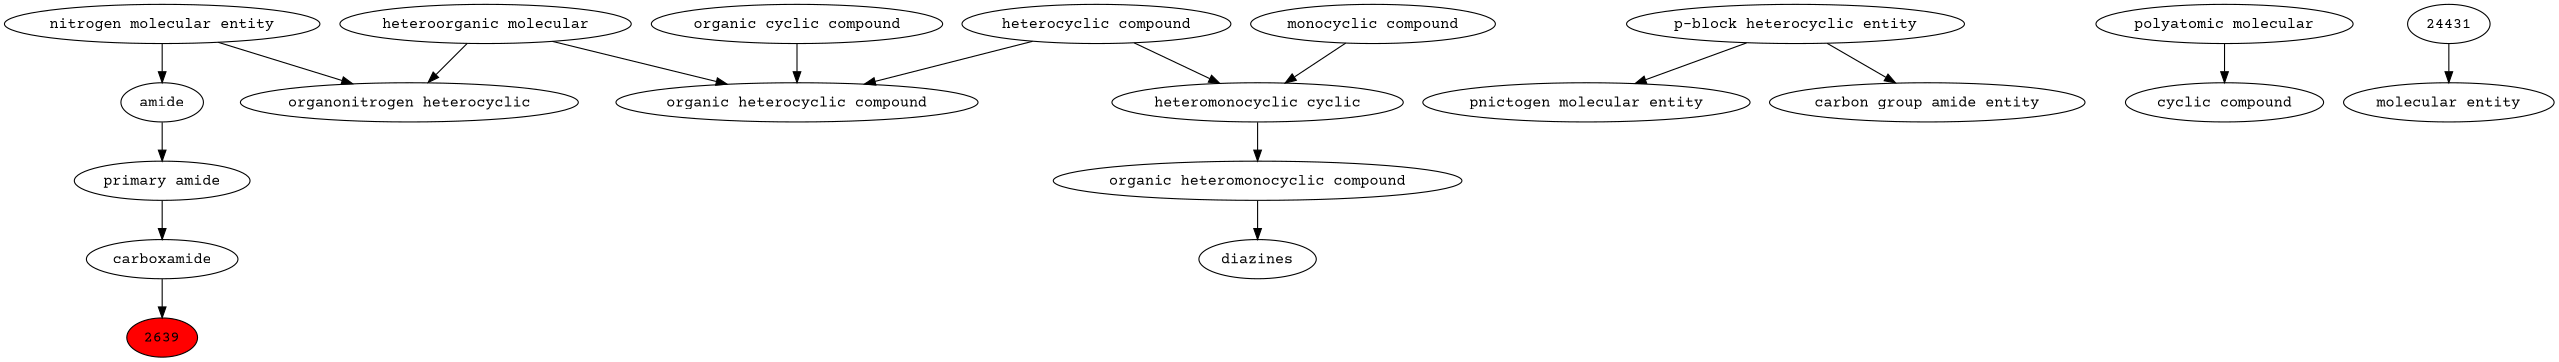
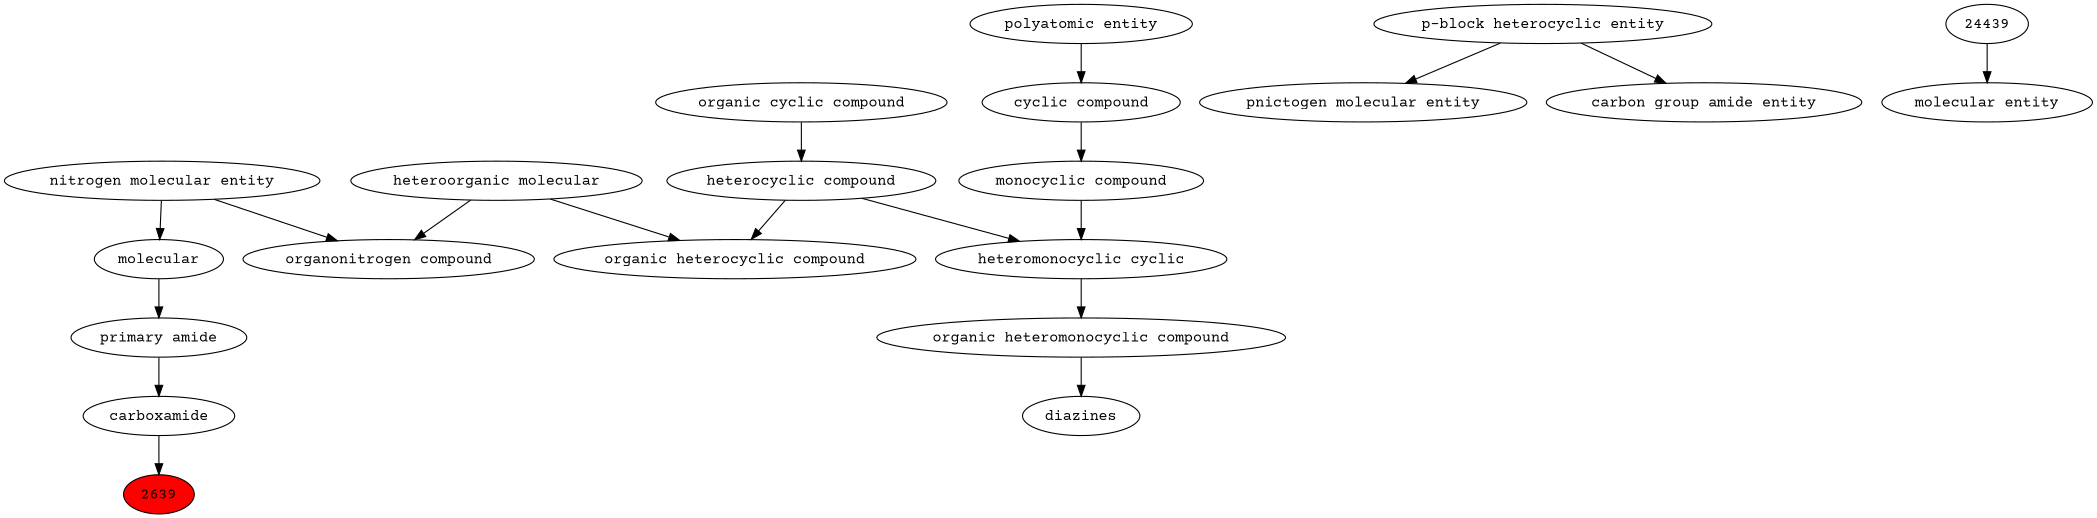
(2224, 24) -> (1081, 24)
(2449, 24) -> (1987, 24)
(797, 58) -> (801, 136)
(162, 102) -> (159, 259)
(409, 102) -> (389, 259)
none -> (1081, 136)
